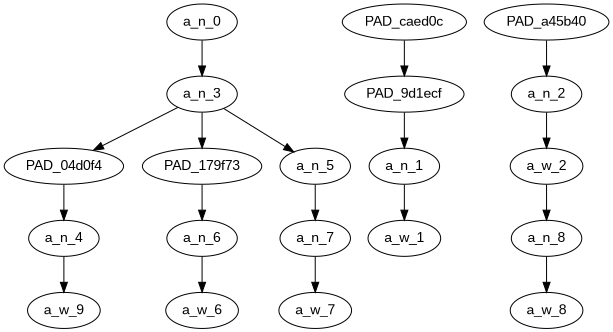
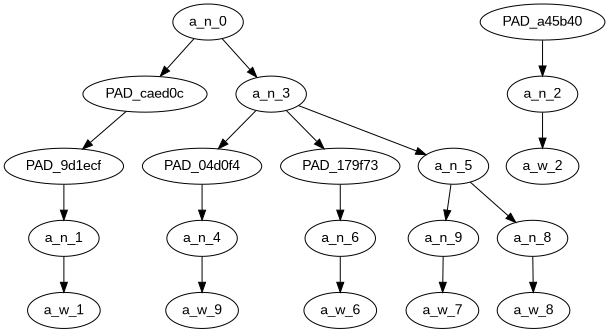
none -> (181, 54)
(547, 197) -> (489, 199)
(315, 238) -> (443, 238)
